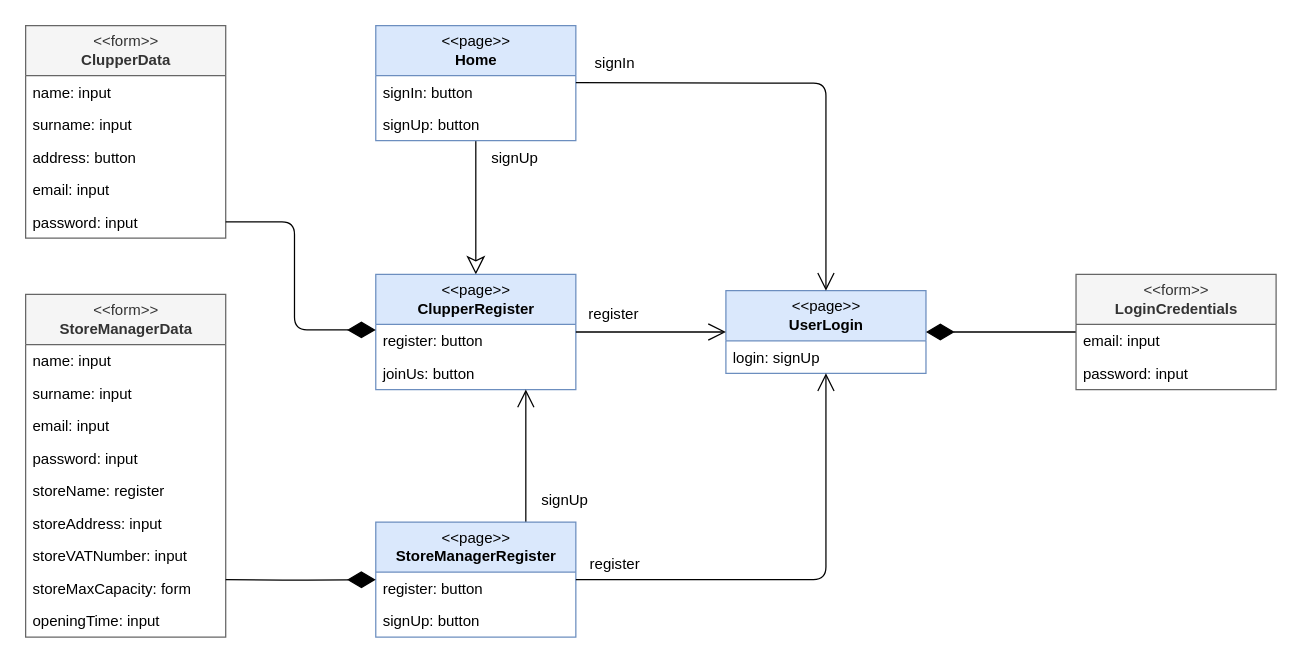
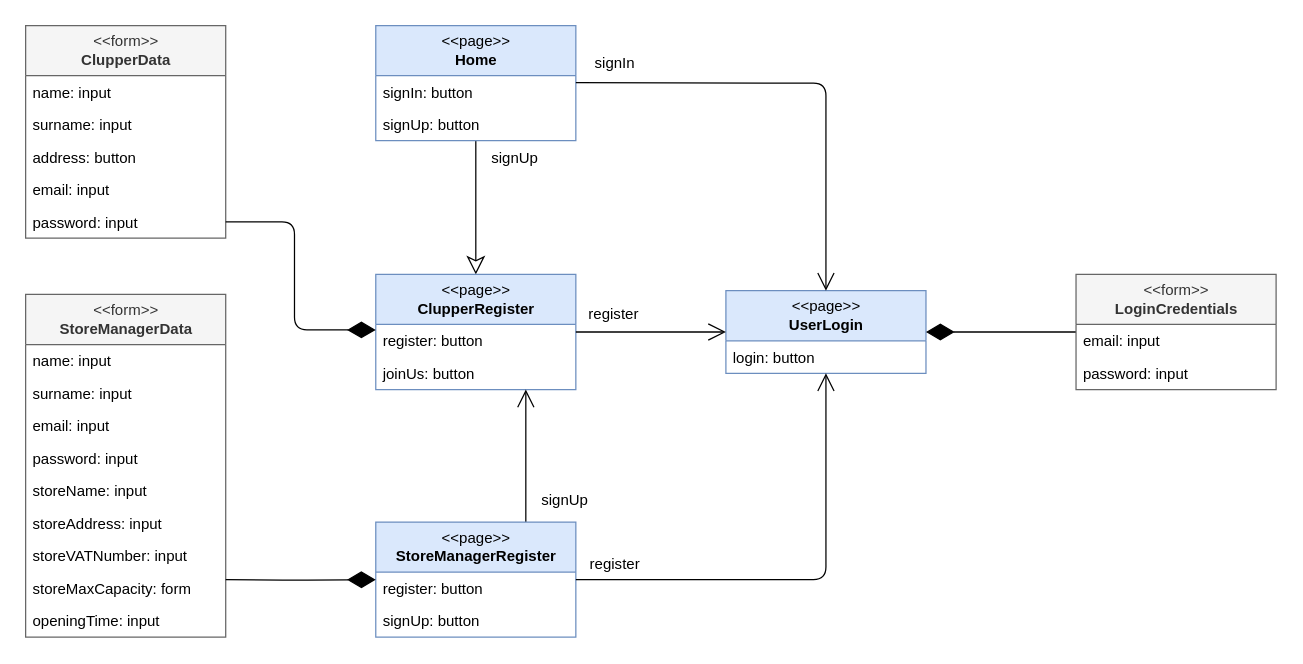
(777, 358) -> (779, 358)
(106, 491) -> (94, 491)
